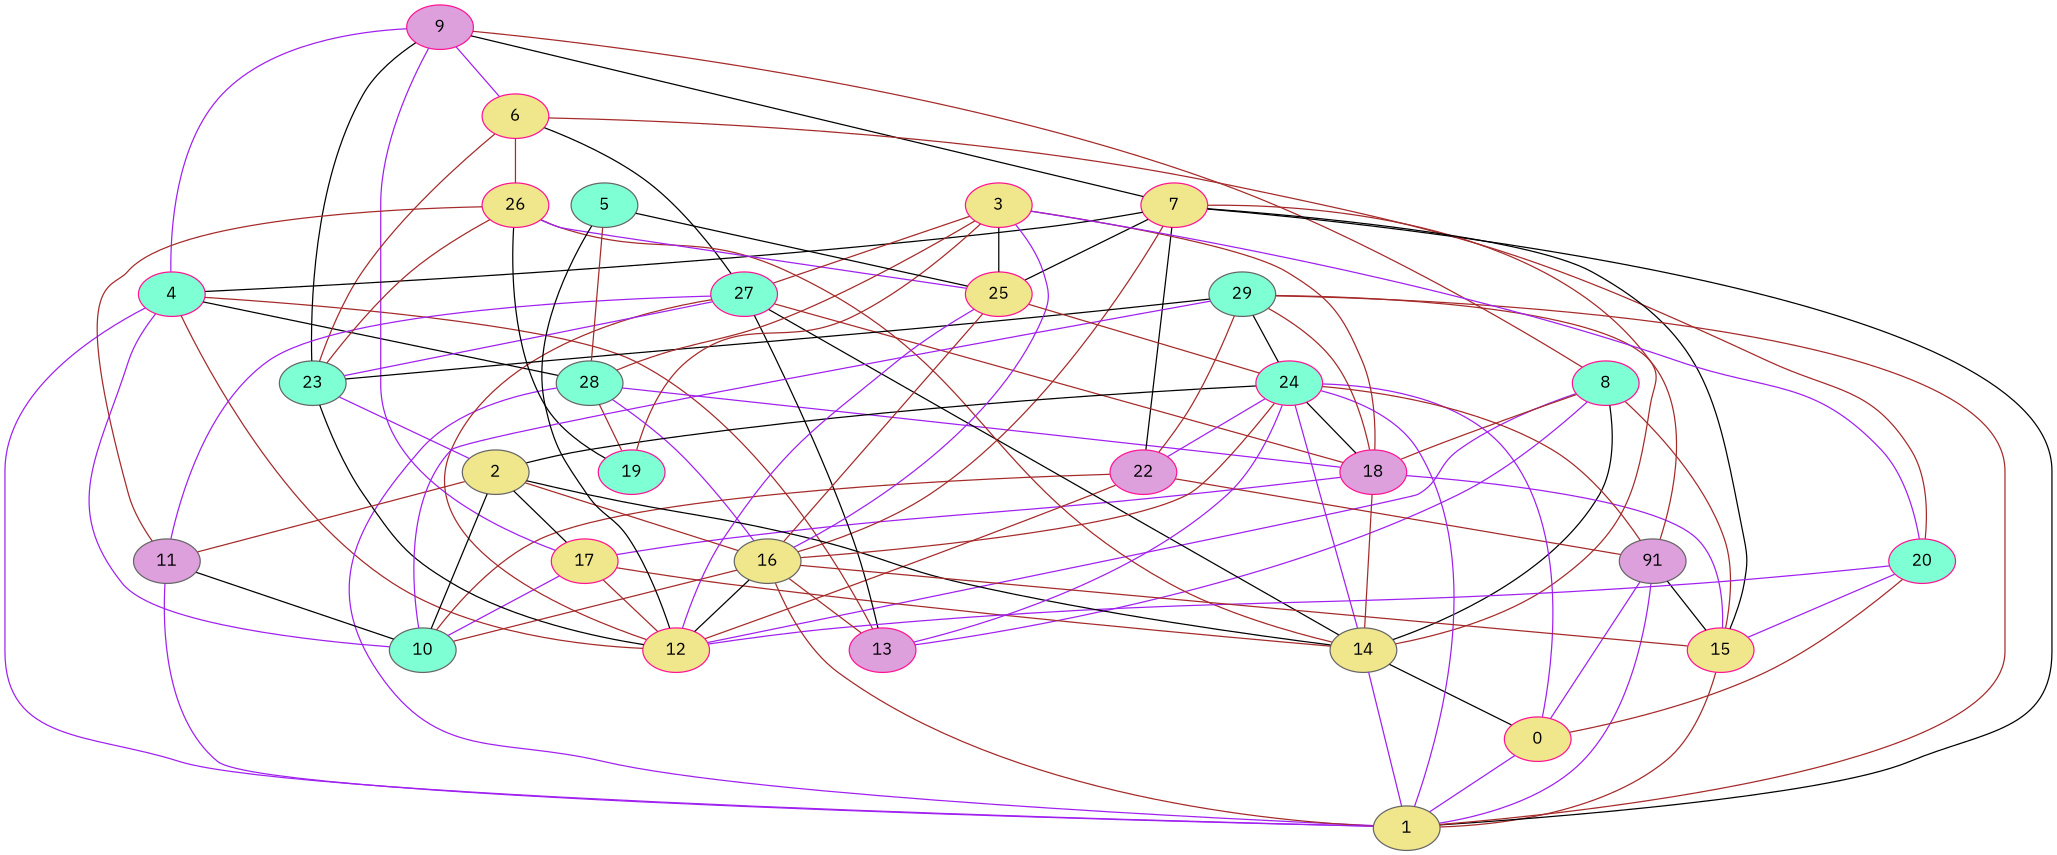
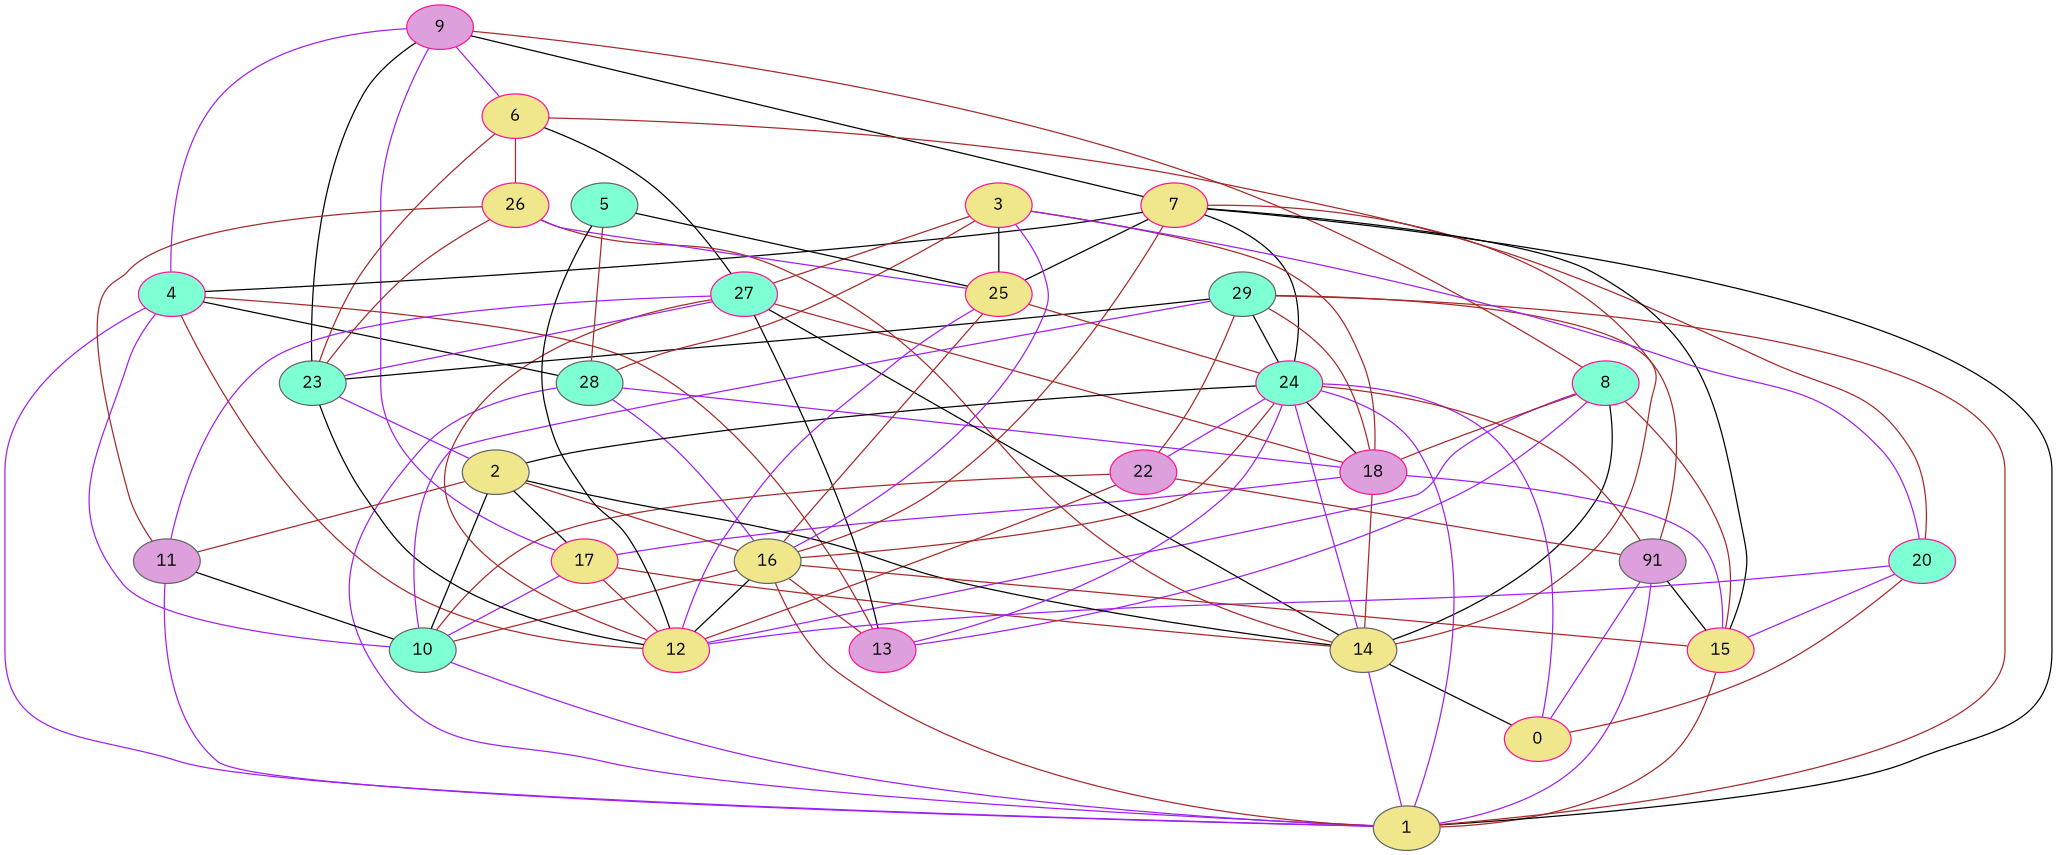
(1160, 333) -> (1293, 285)
(632, 472) -> none
(1472, 784) -> (905, 784)
